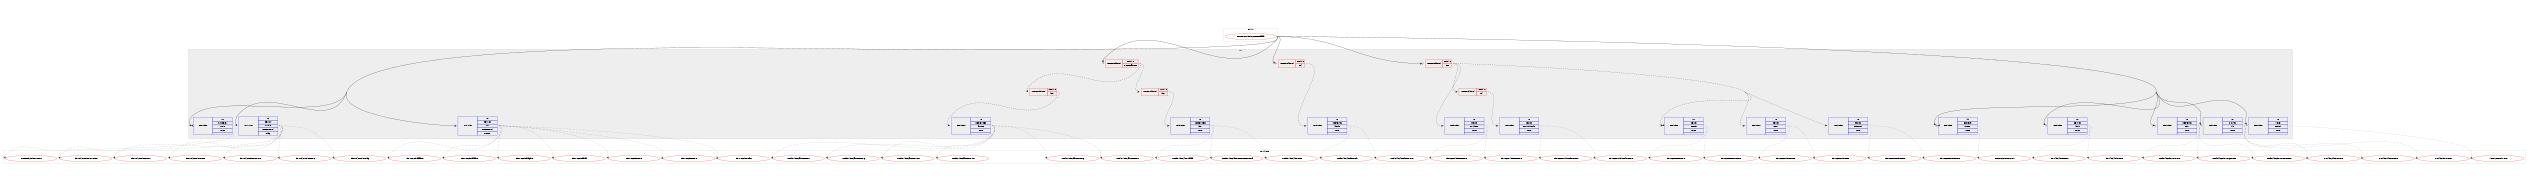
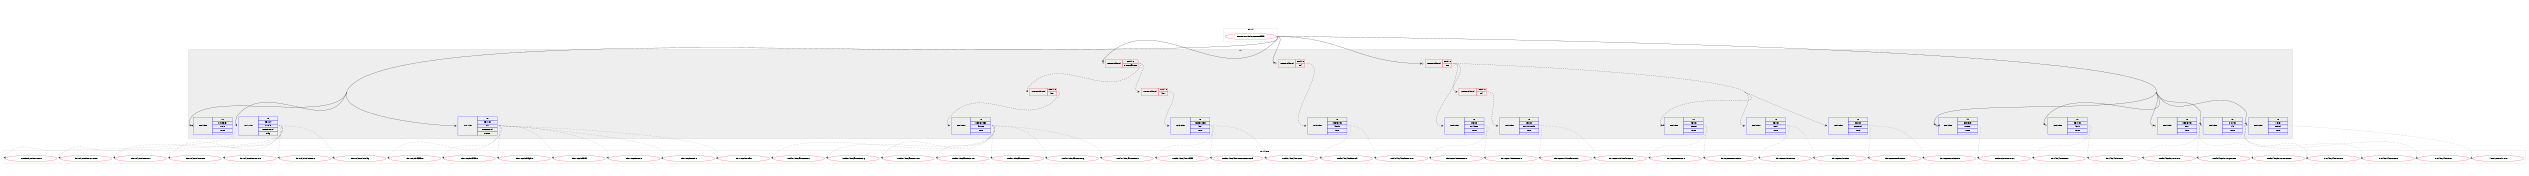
none -> (1018, 159)
(2443, 159) -> (2443, 159)
